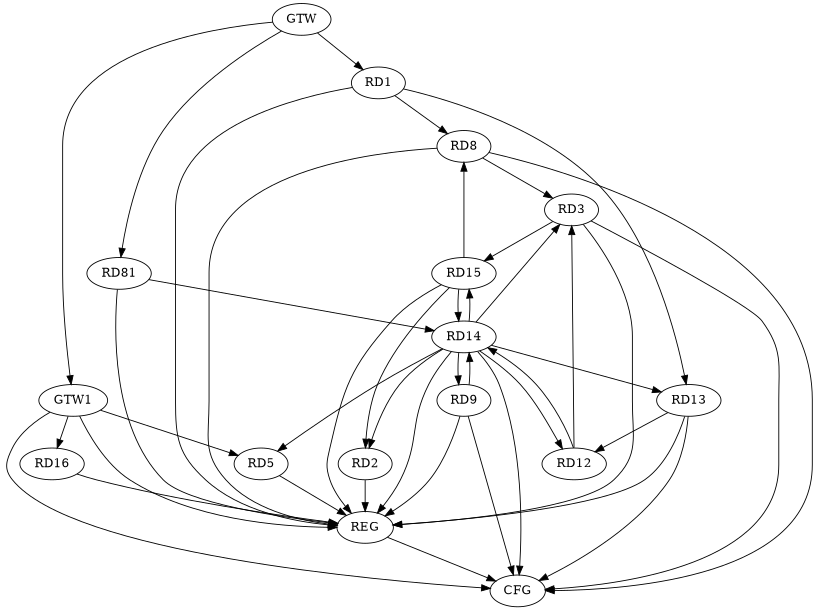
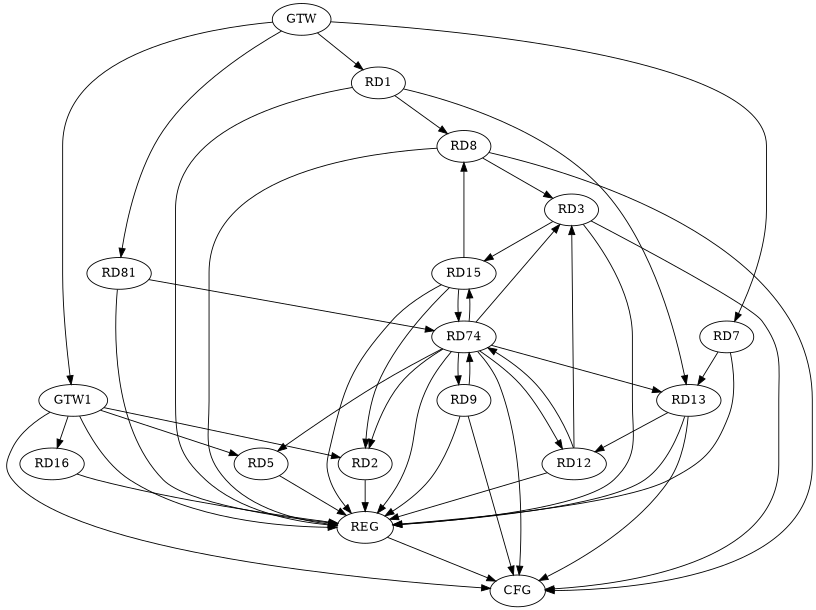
(464, 337) -> (464, 337)
none -> (727, 337)
none -> (218, 431)
none -> (473, 495)
